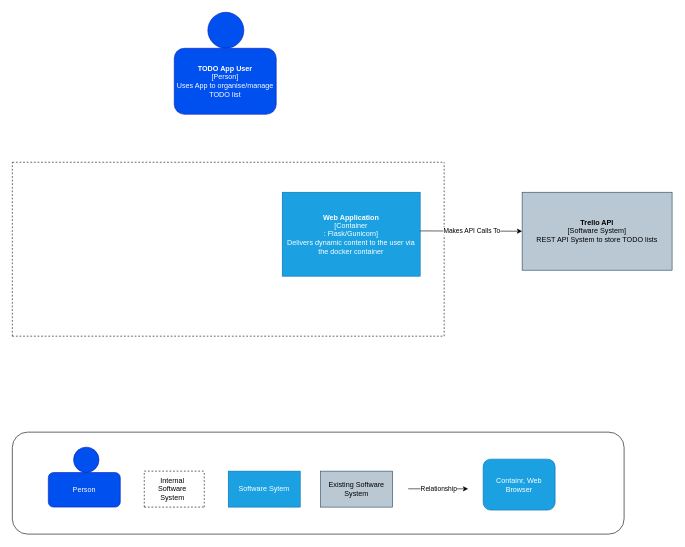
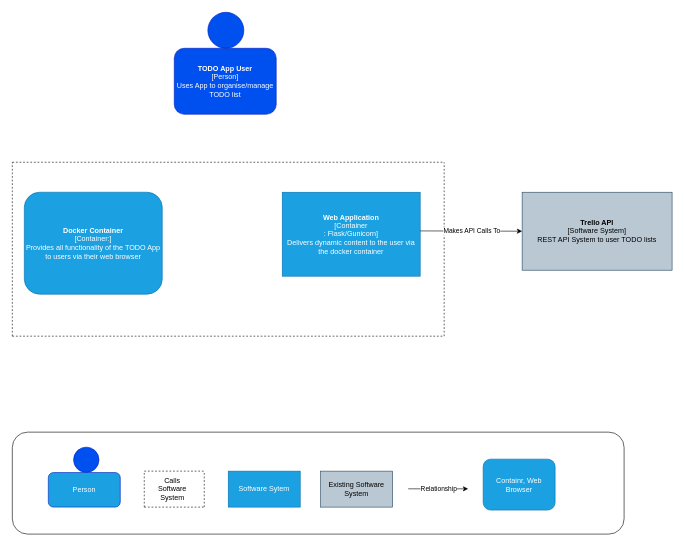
(597, 231) -> (597, 231)
none -> (93, 243)
(173, 489) -> (173, 489)
(84, 490) -> (84, 490)
